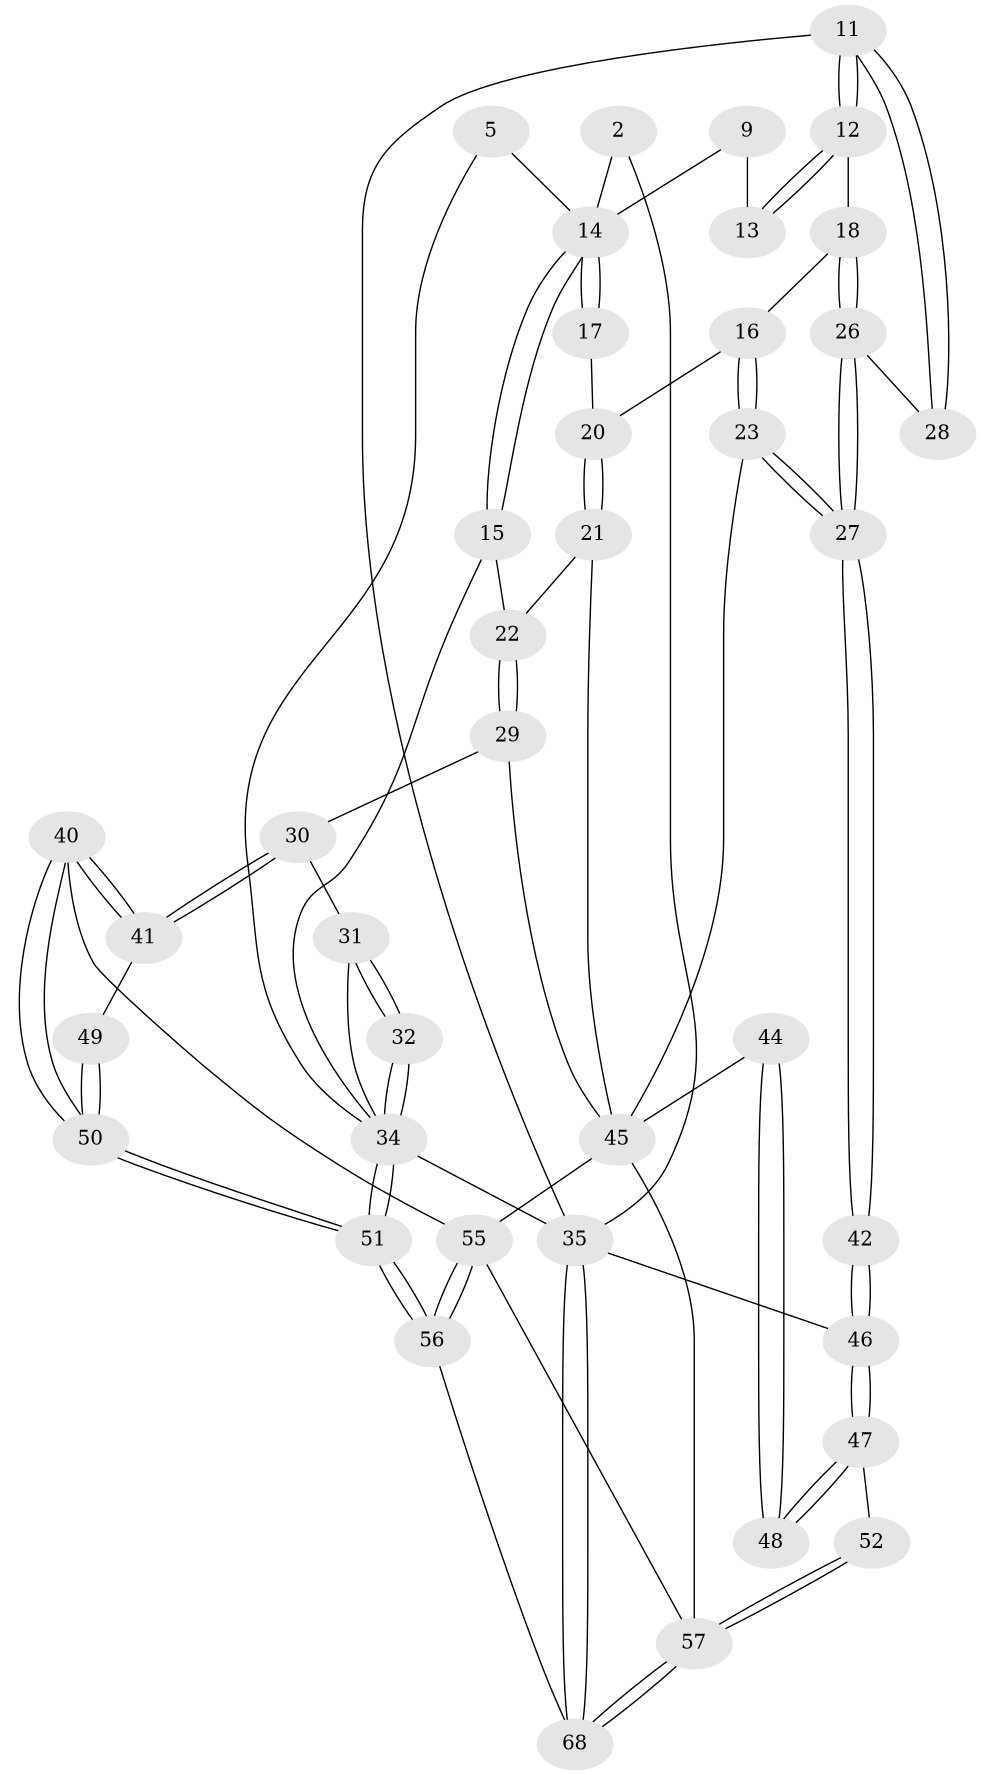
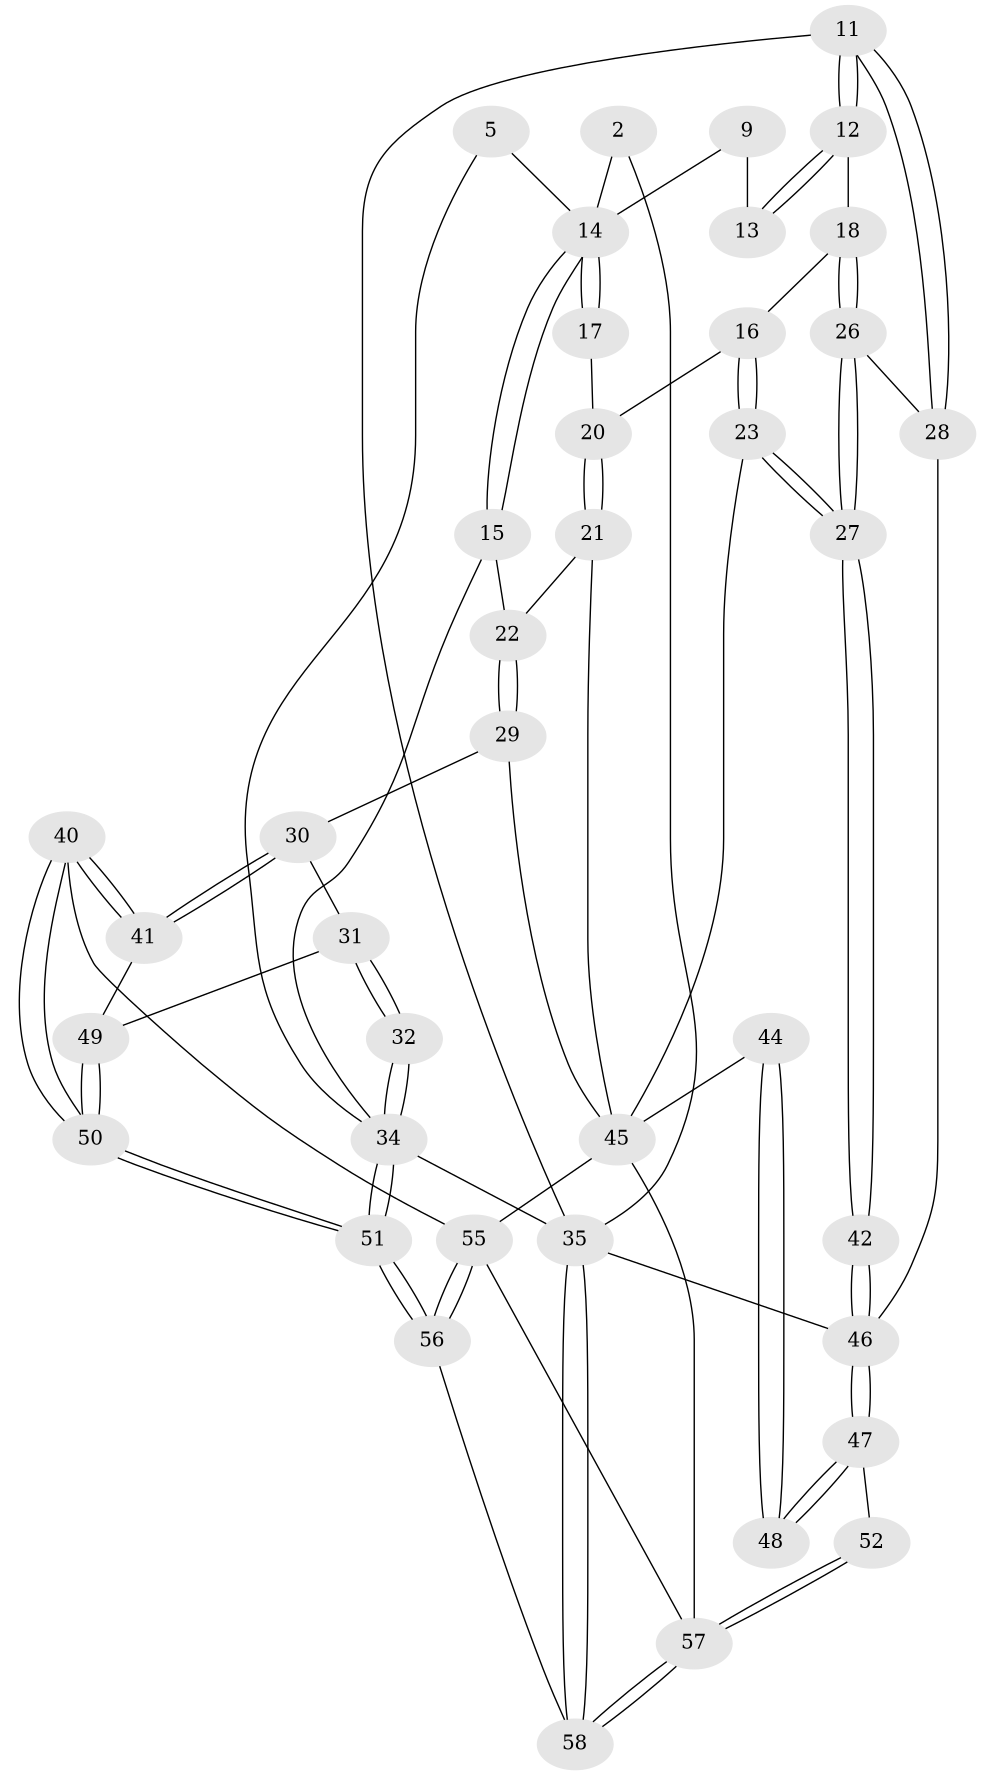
none -> (938, 896)
(350, 1042) -> (221, 988)
(575, 1744) -> (575, 1744)
